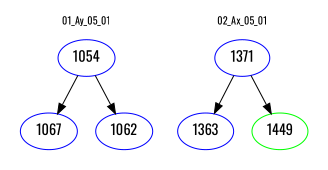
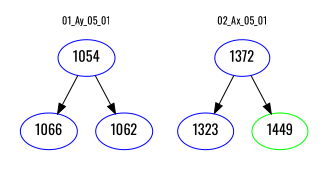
(242, 58) -> (242, 58)
(49, 131) -> (49, 131)
(206, 131) -> (206, 131)
